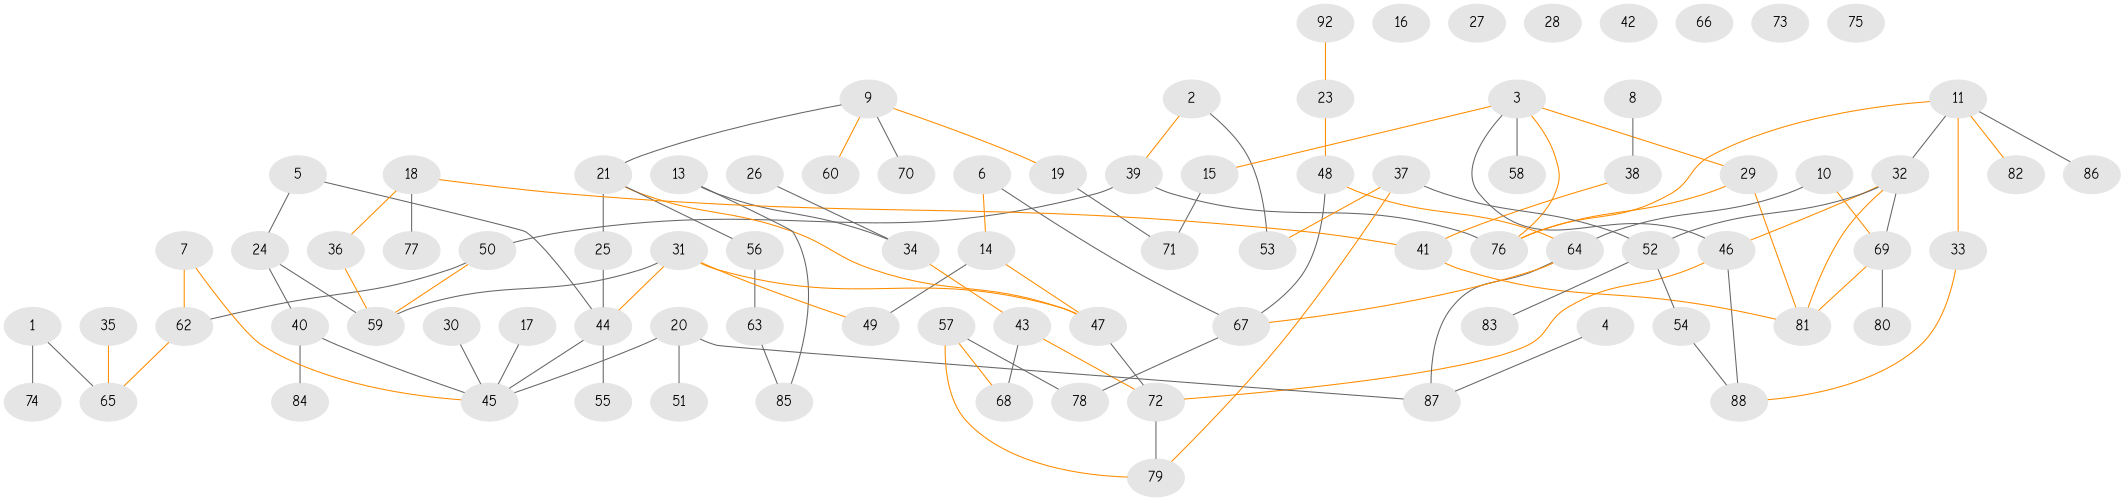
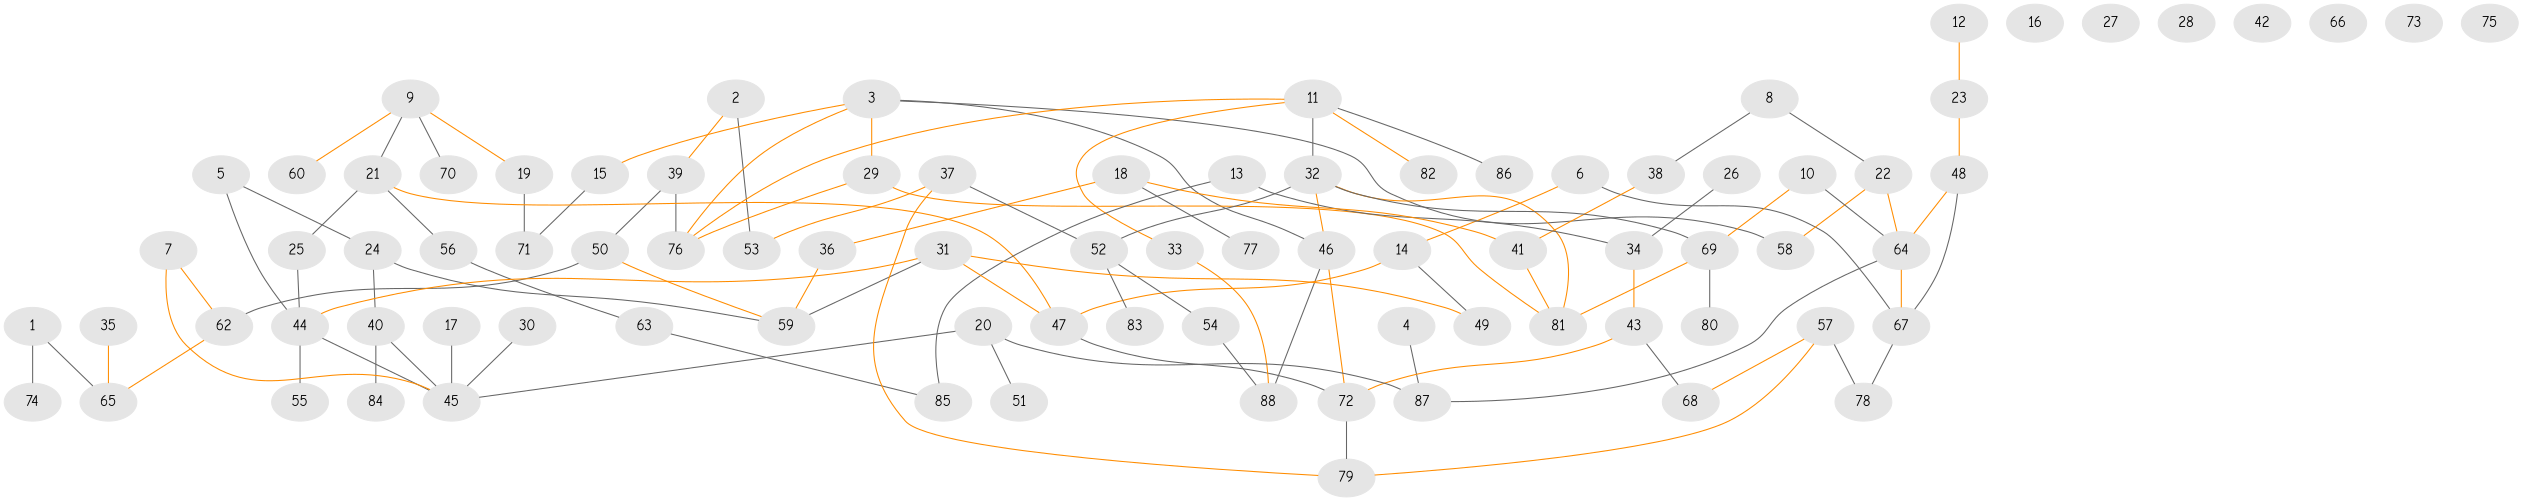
(1325, 23) -> (1959, 23)
none -> (1883, 175)
